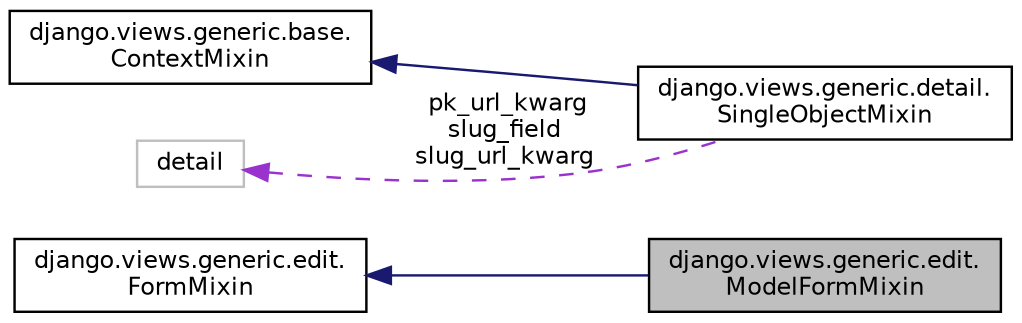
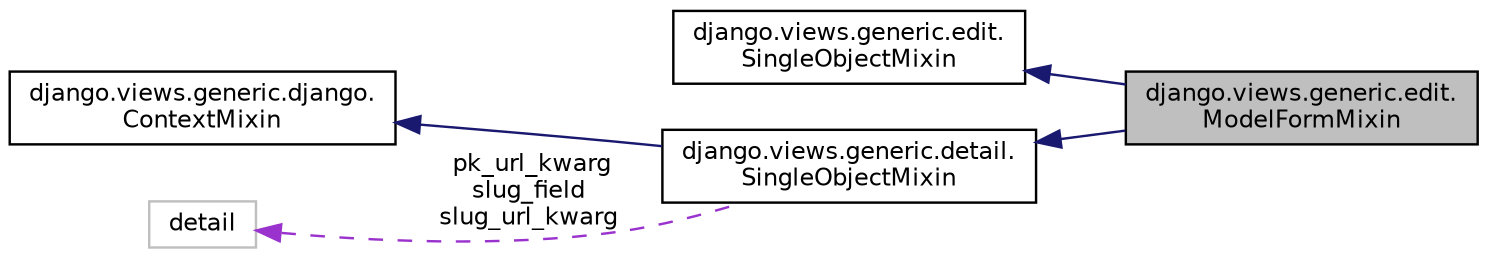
(190, 47) -> (203, 108)
none -> (1093, 135)
(190, 275) -> (849, 47)
